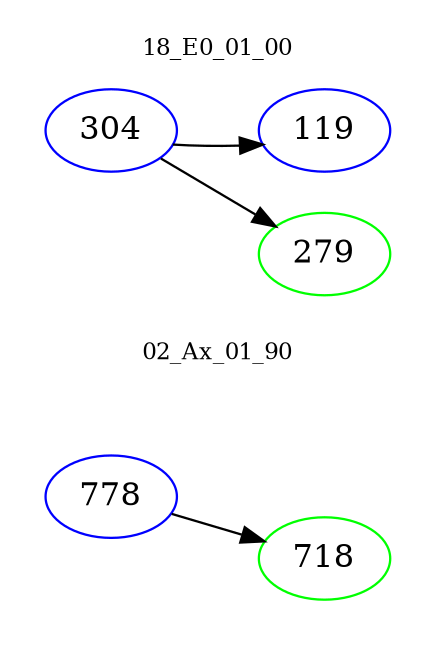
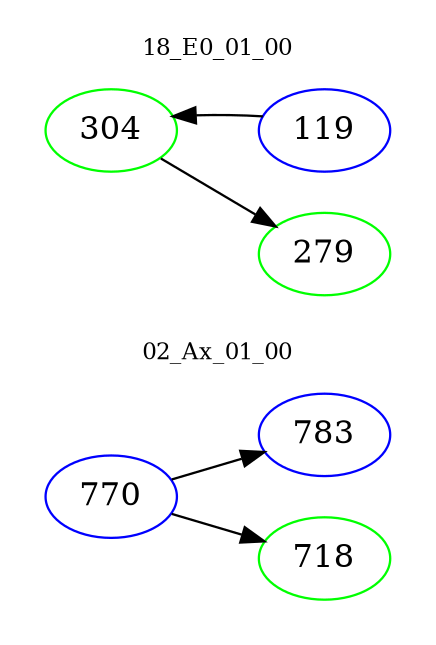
(111, 130) -> (111, 130)
(206, 146) -> (230, 115)
(218, 354) -> (218, 354)
none -> (325, 435)
(111, 497) -> (111, 497)
